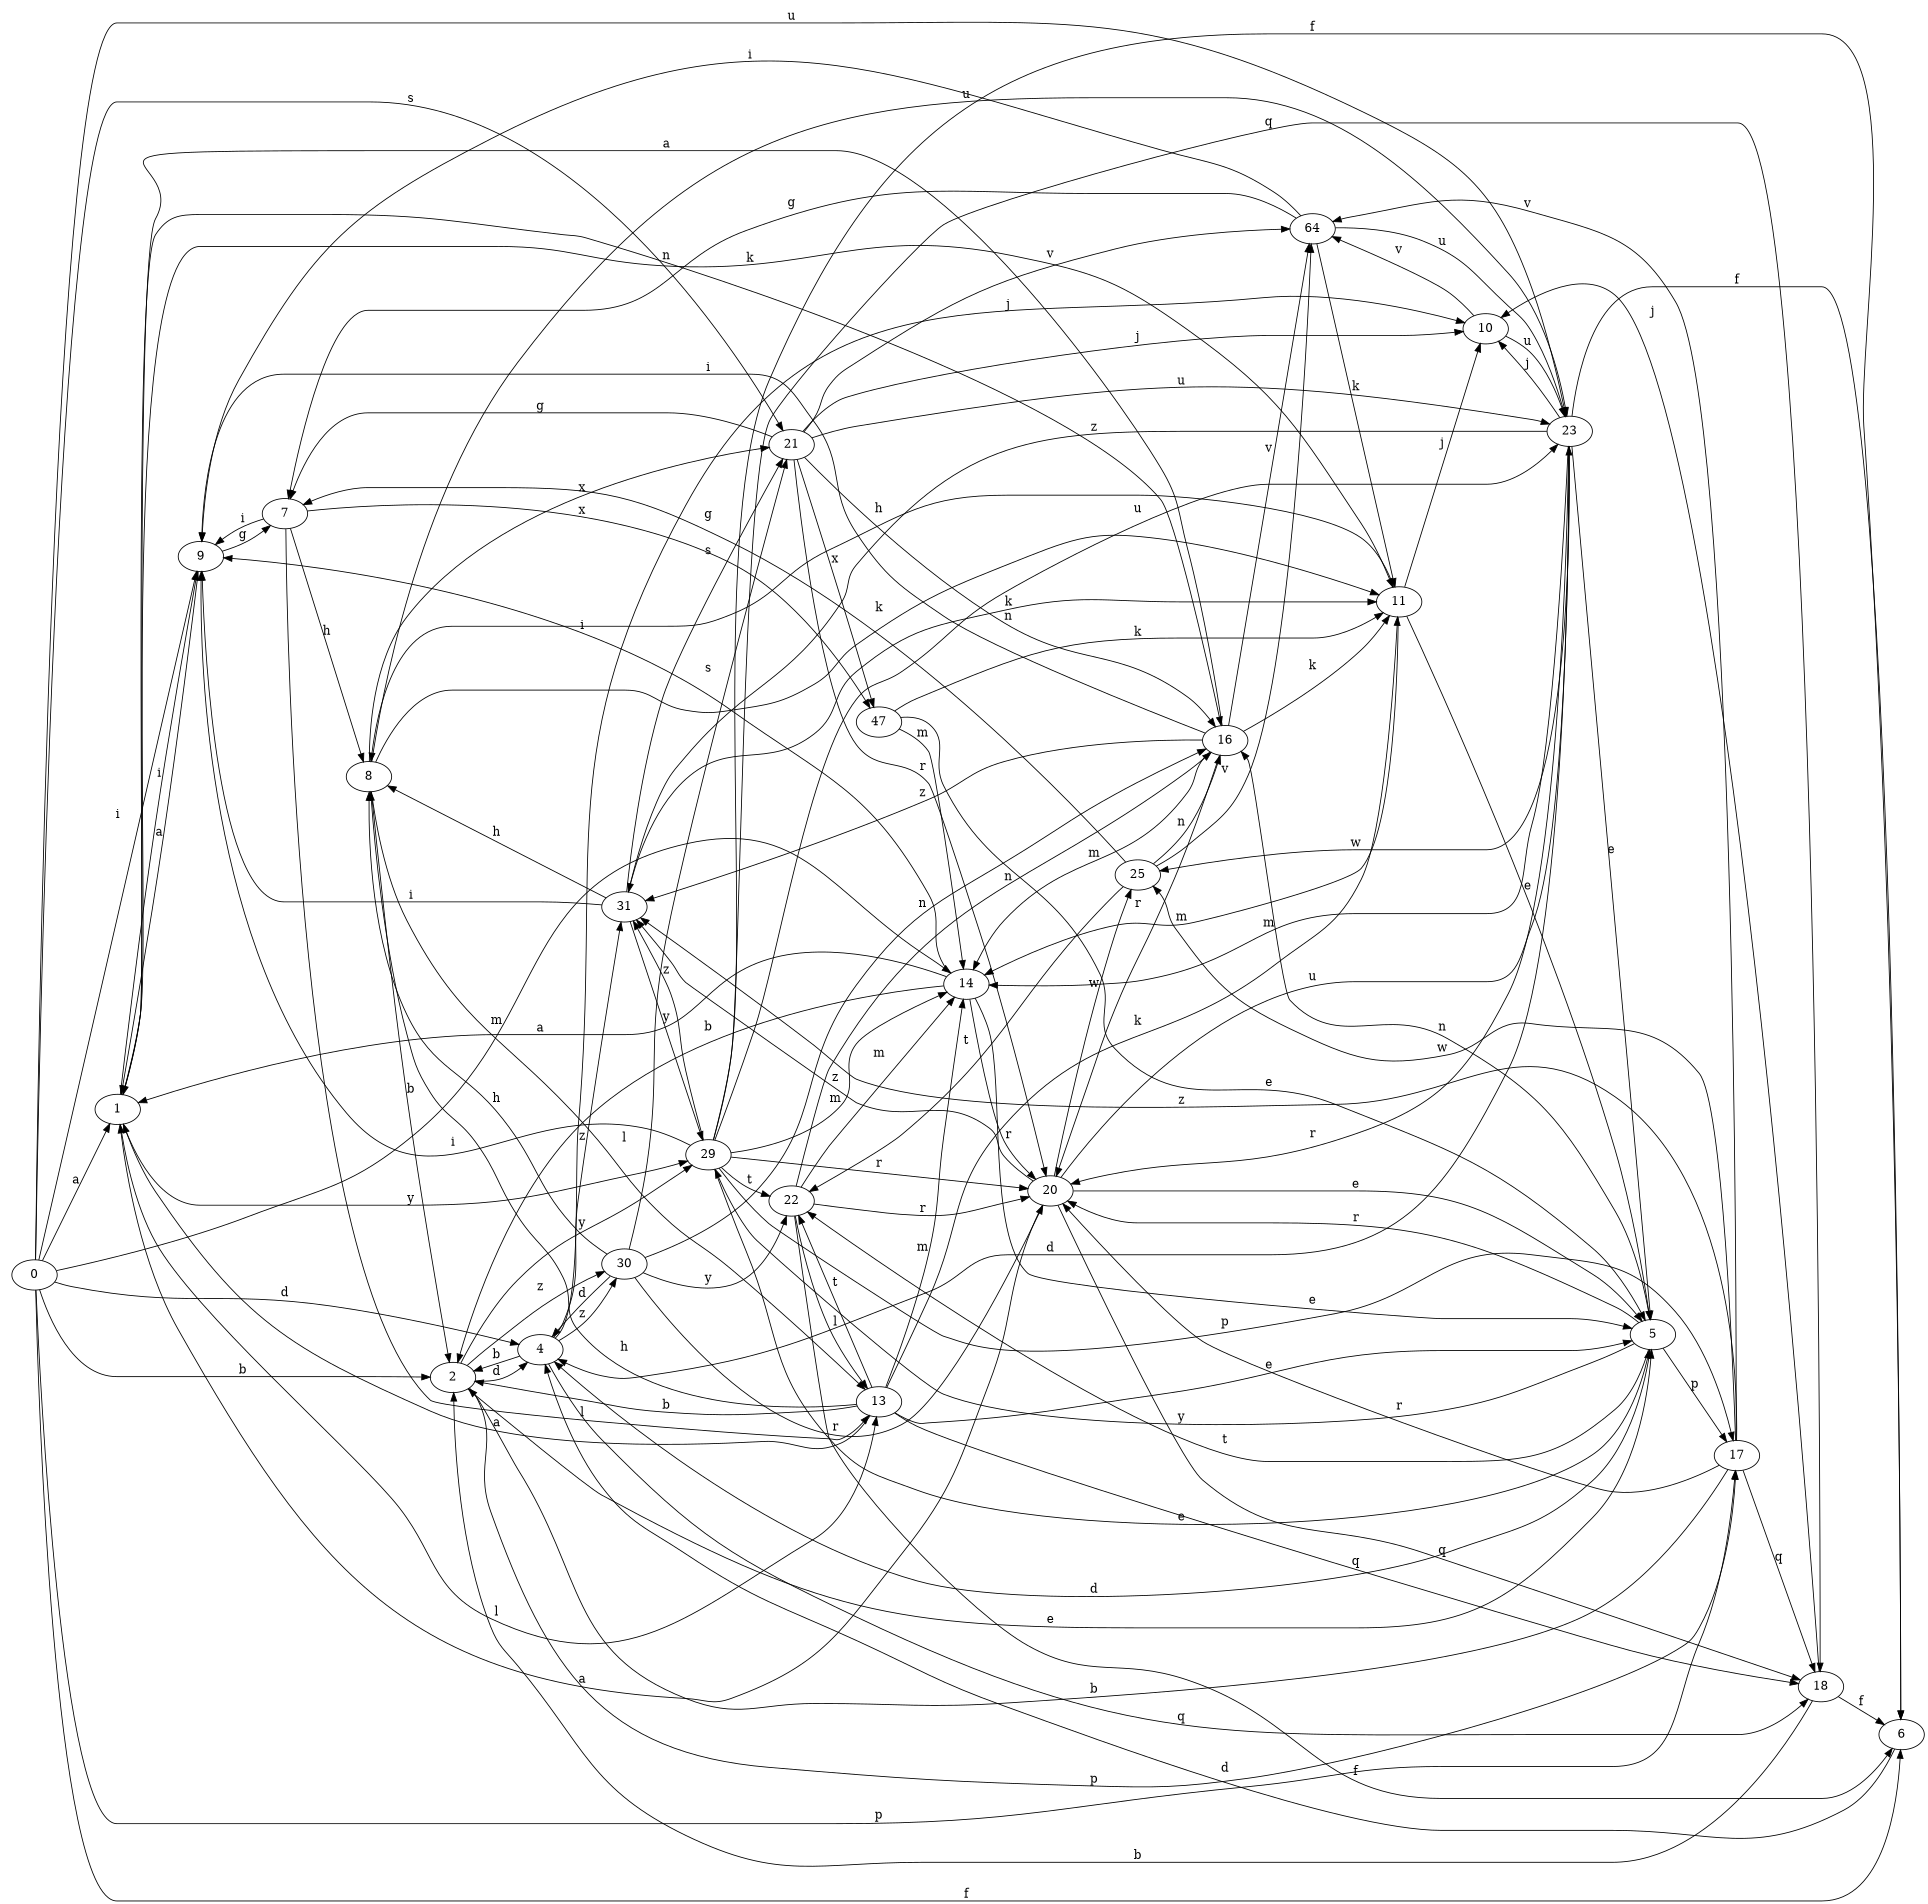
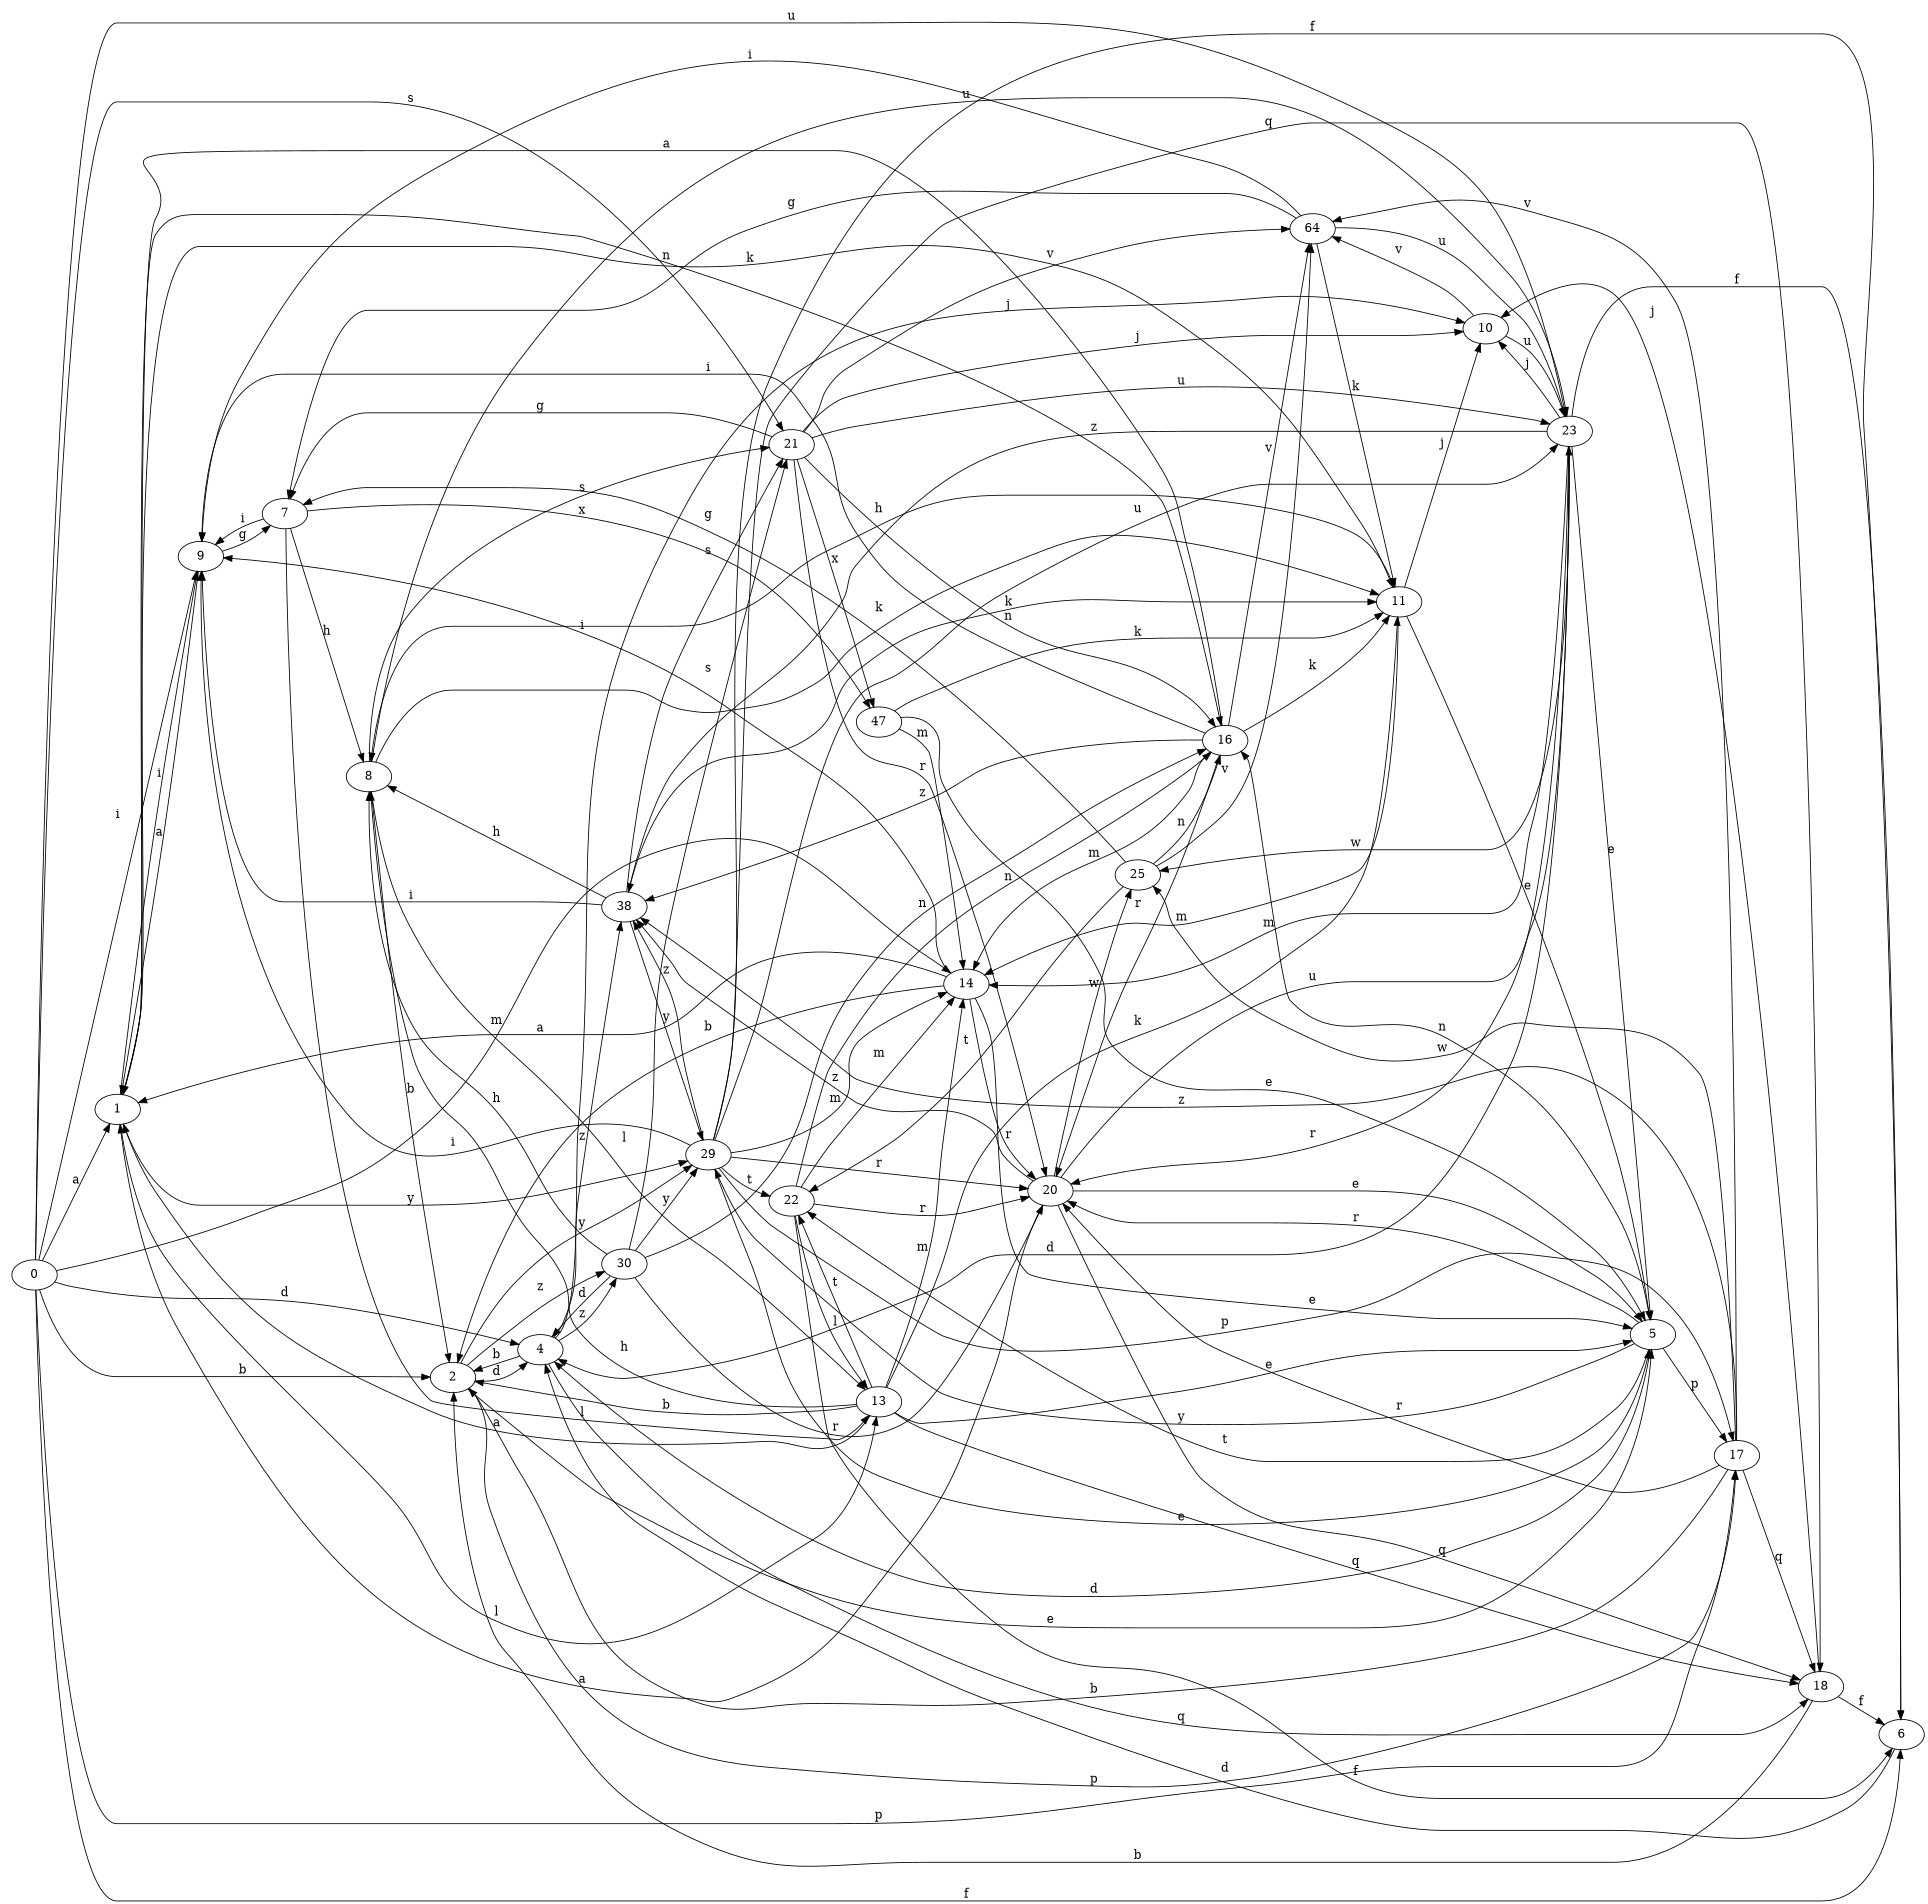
(582, 488) -> (582, 488)
(624, 907) -> (624, 907)
(728, 1286) -> (665, 1211)
